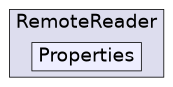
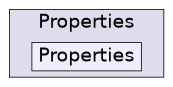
(87, 23) -> (87, 23)
